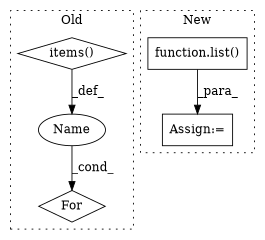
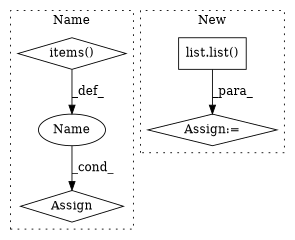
(72, 21) -> (72, 21)
(198, 54) -> (212, 54)
(198, 130) -> (212, 130)
(72, 206) -> (72, 206)
